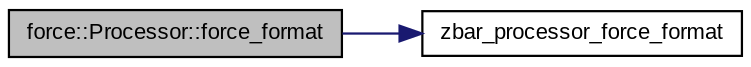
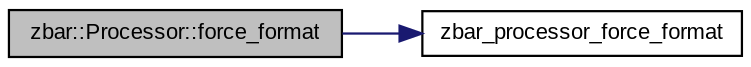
(175, 34) -> (175, 34)
